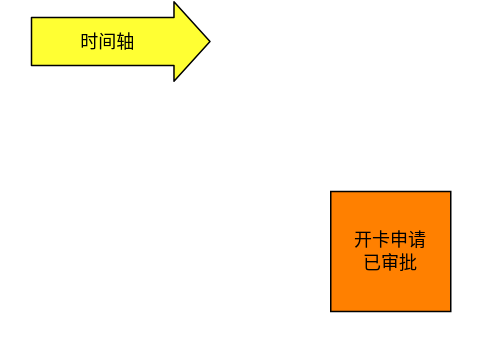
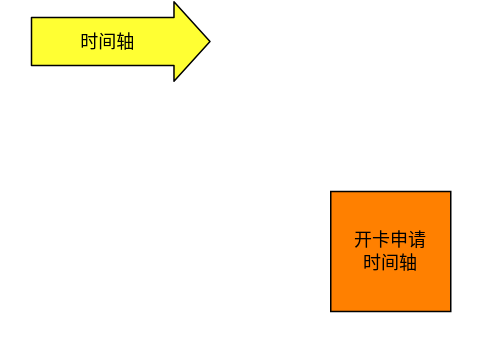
(391, 251) -> (391, 251)
